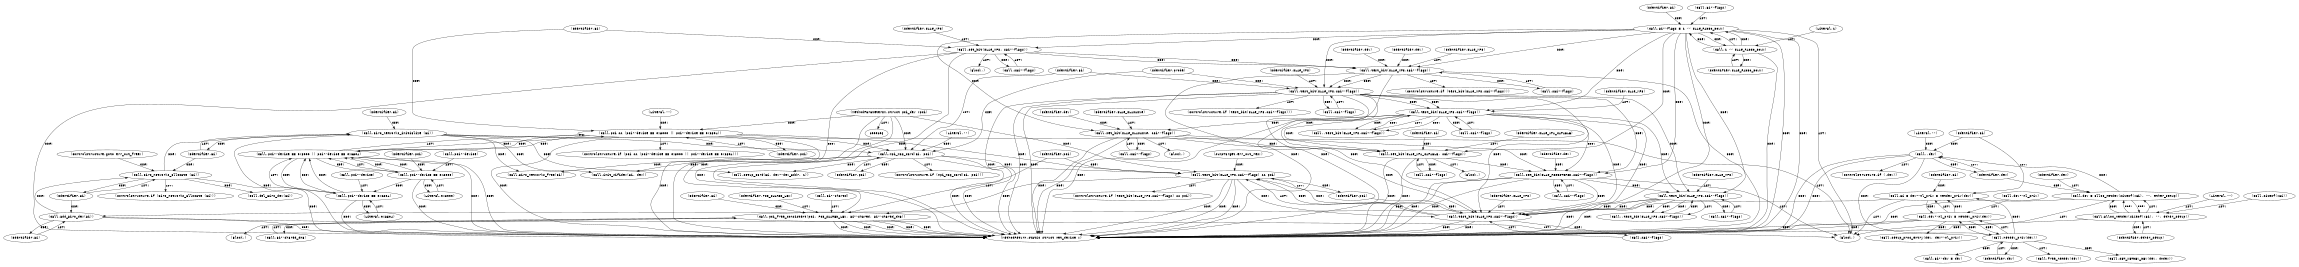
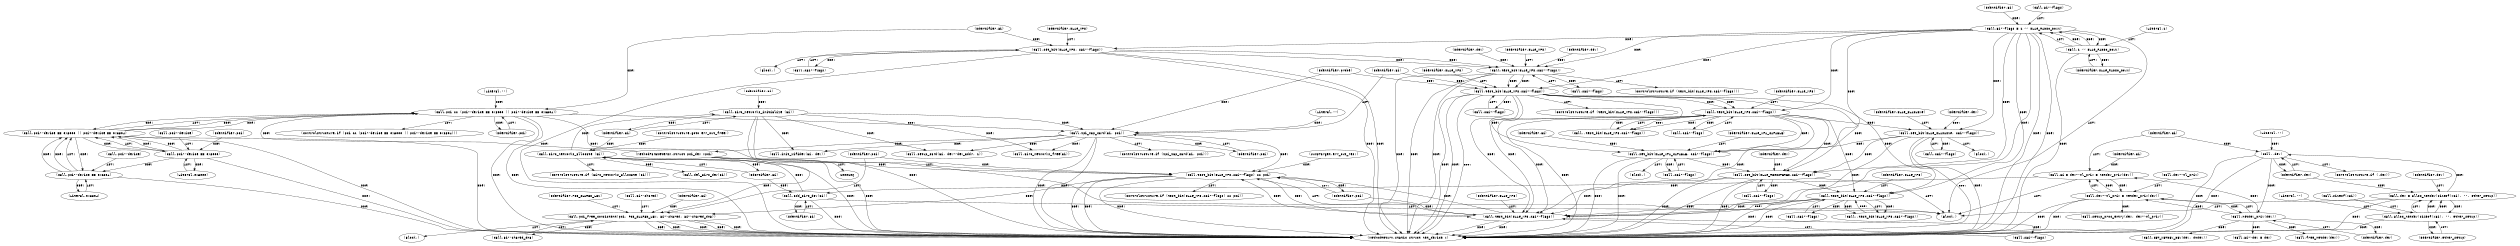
(902, 131) -> (899, 142)
(2044, 248) -> (2294, 227)
